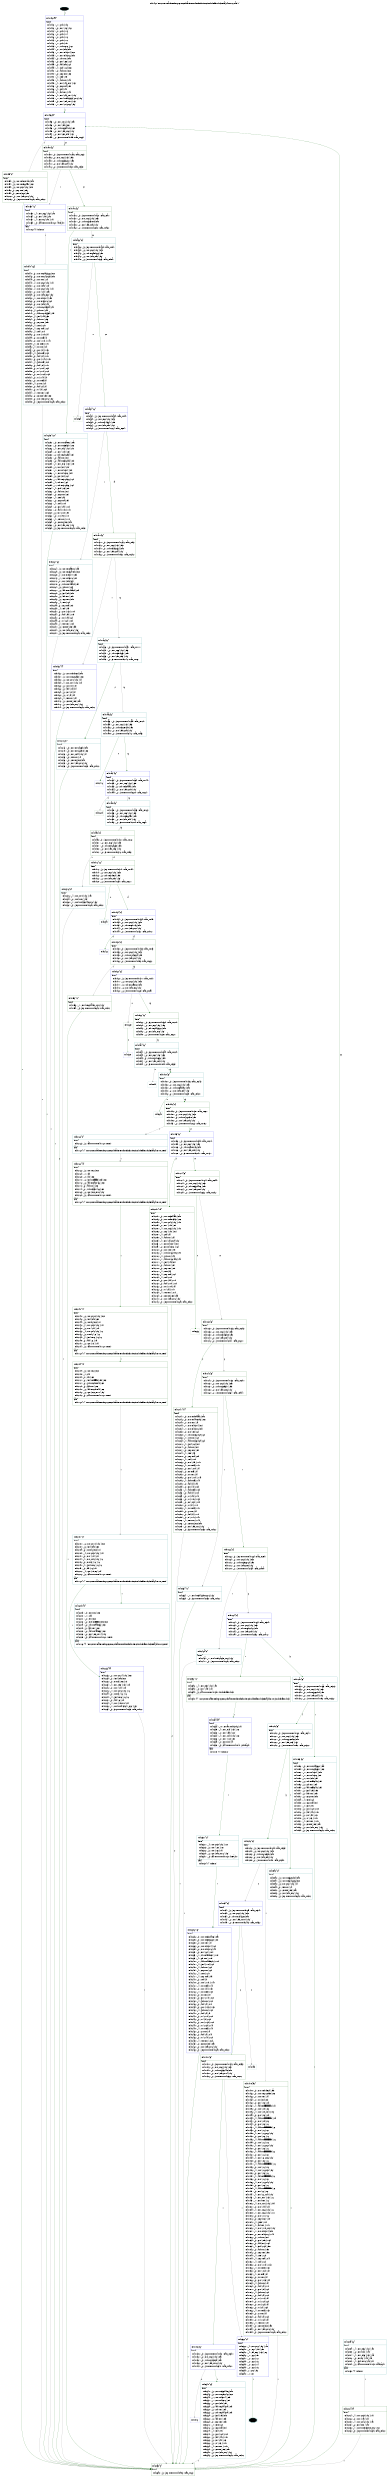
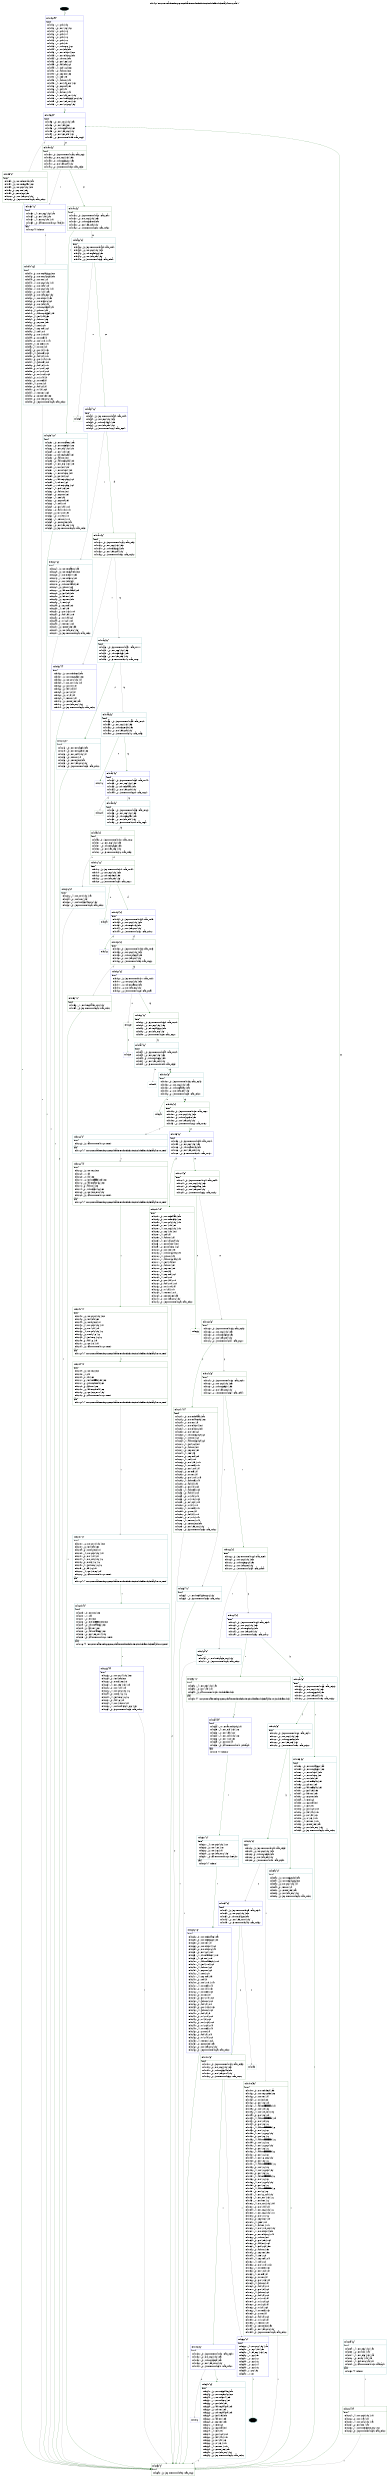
(69, 1634) -> (122, 1656)
